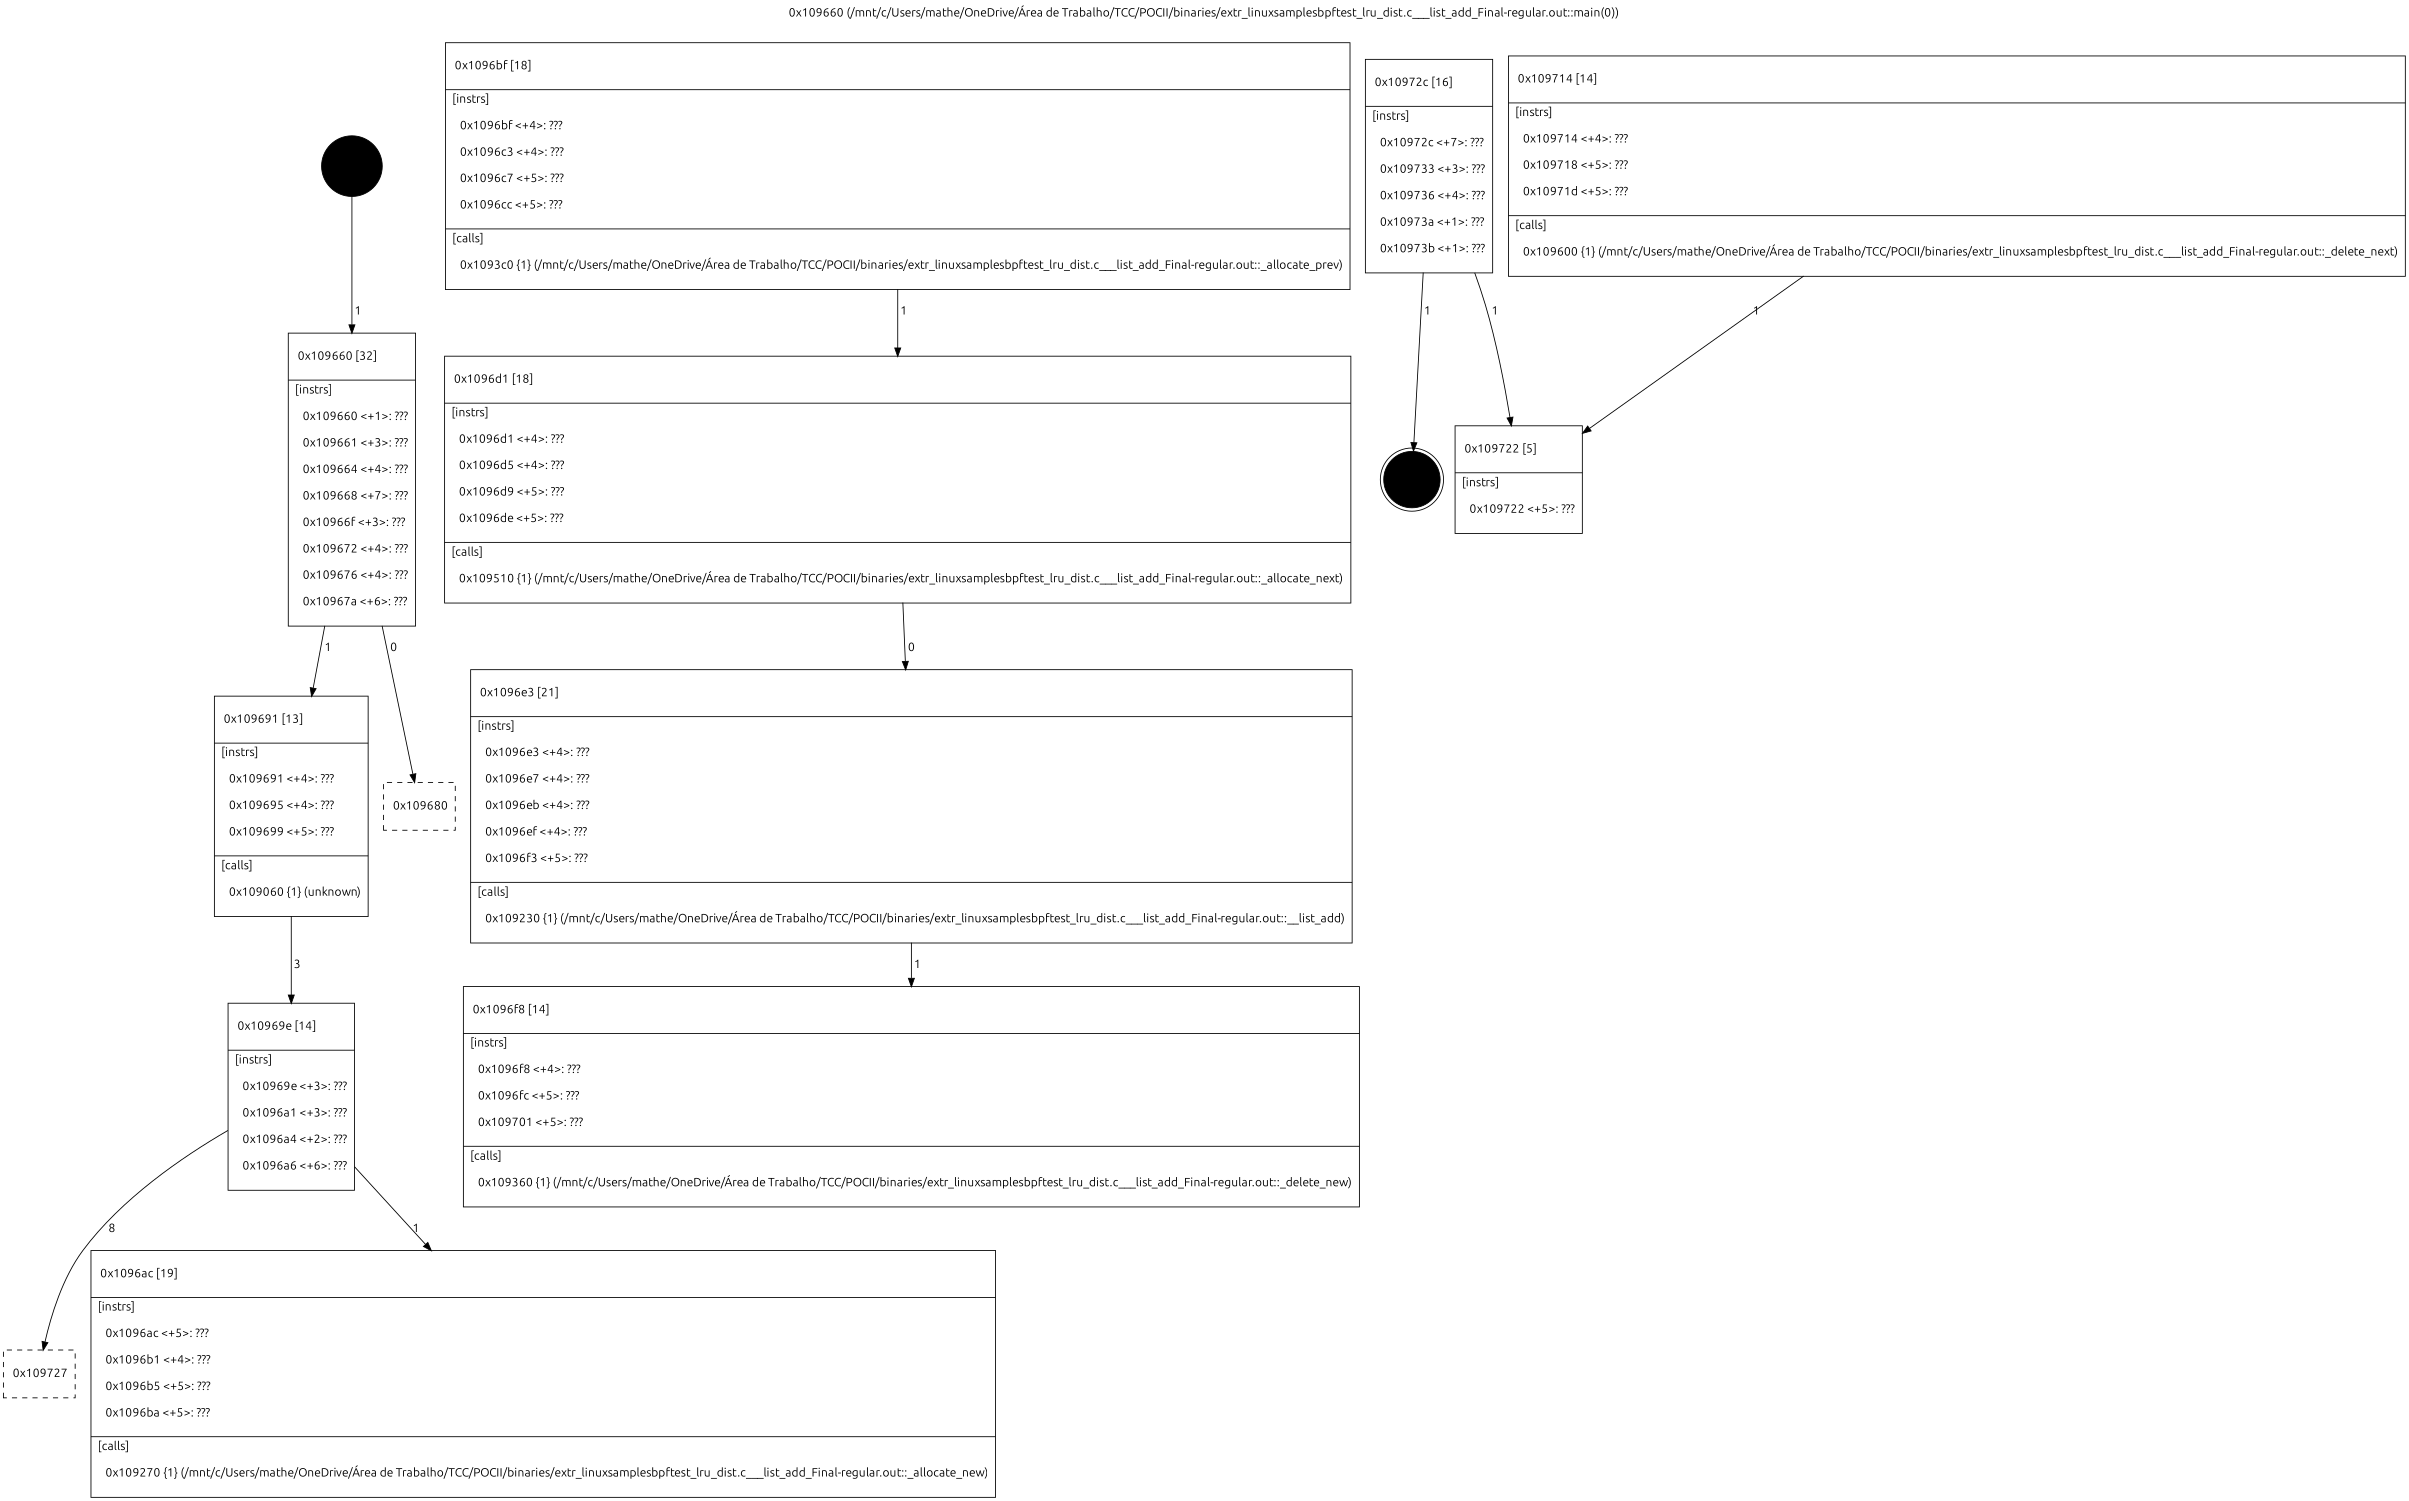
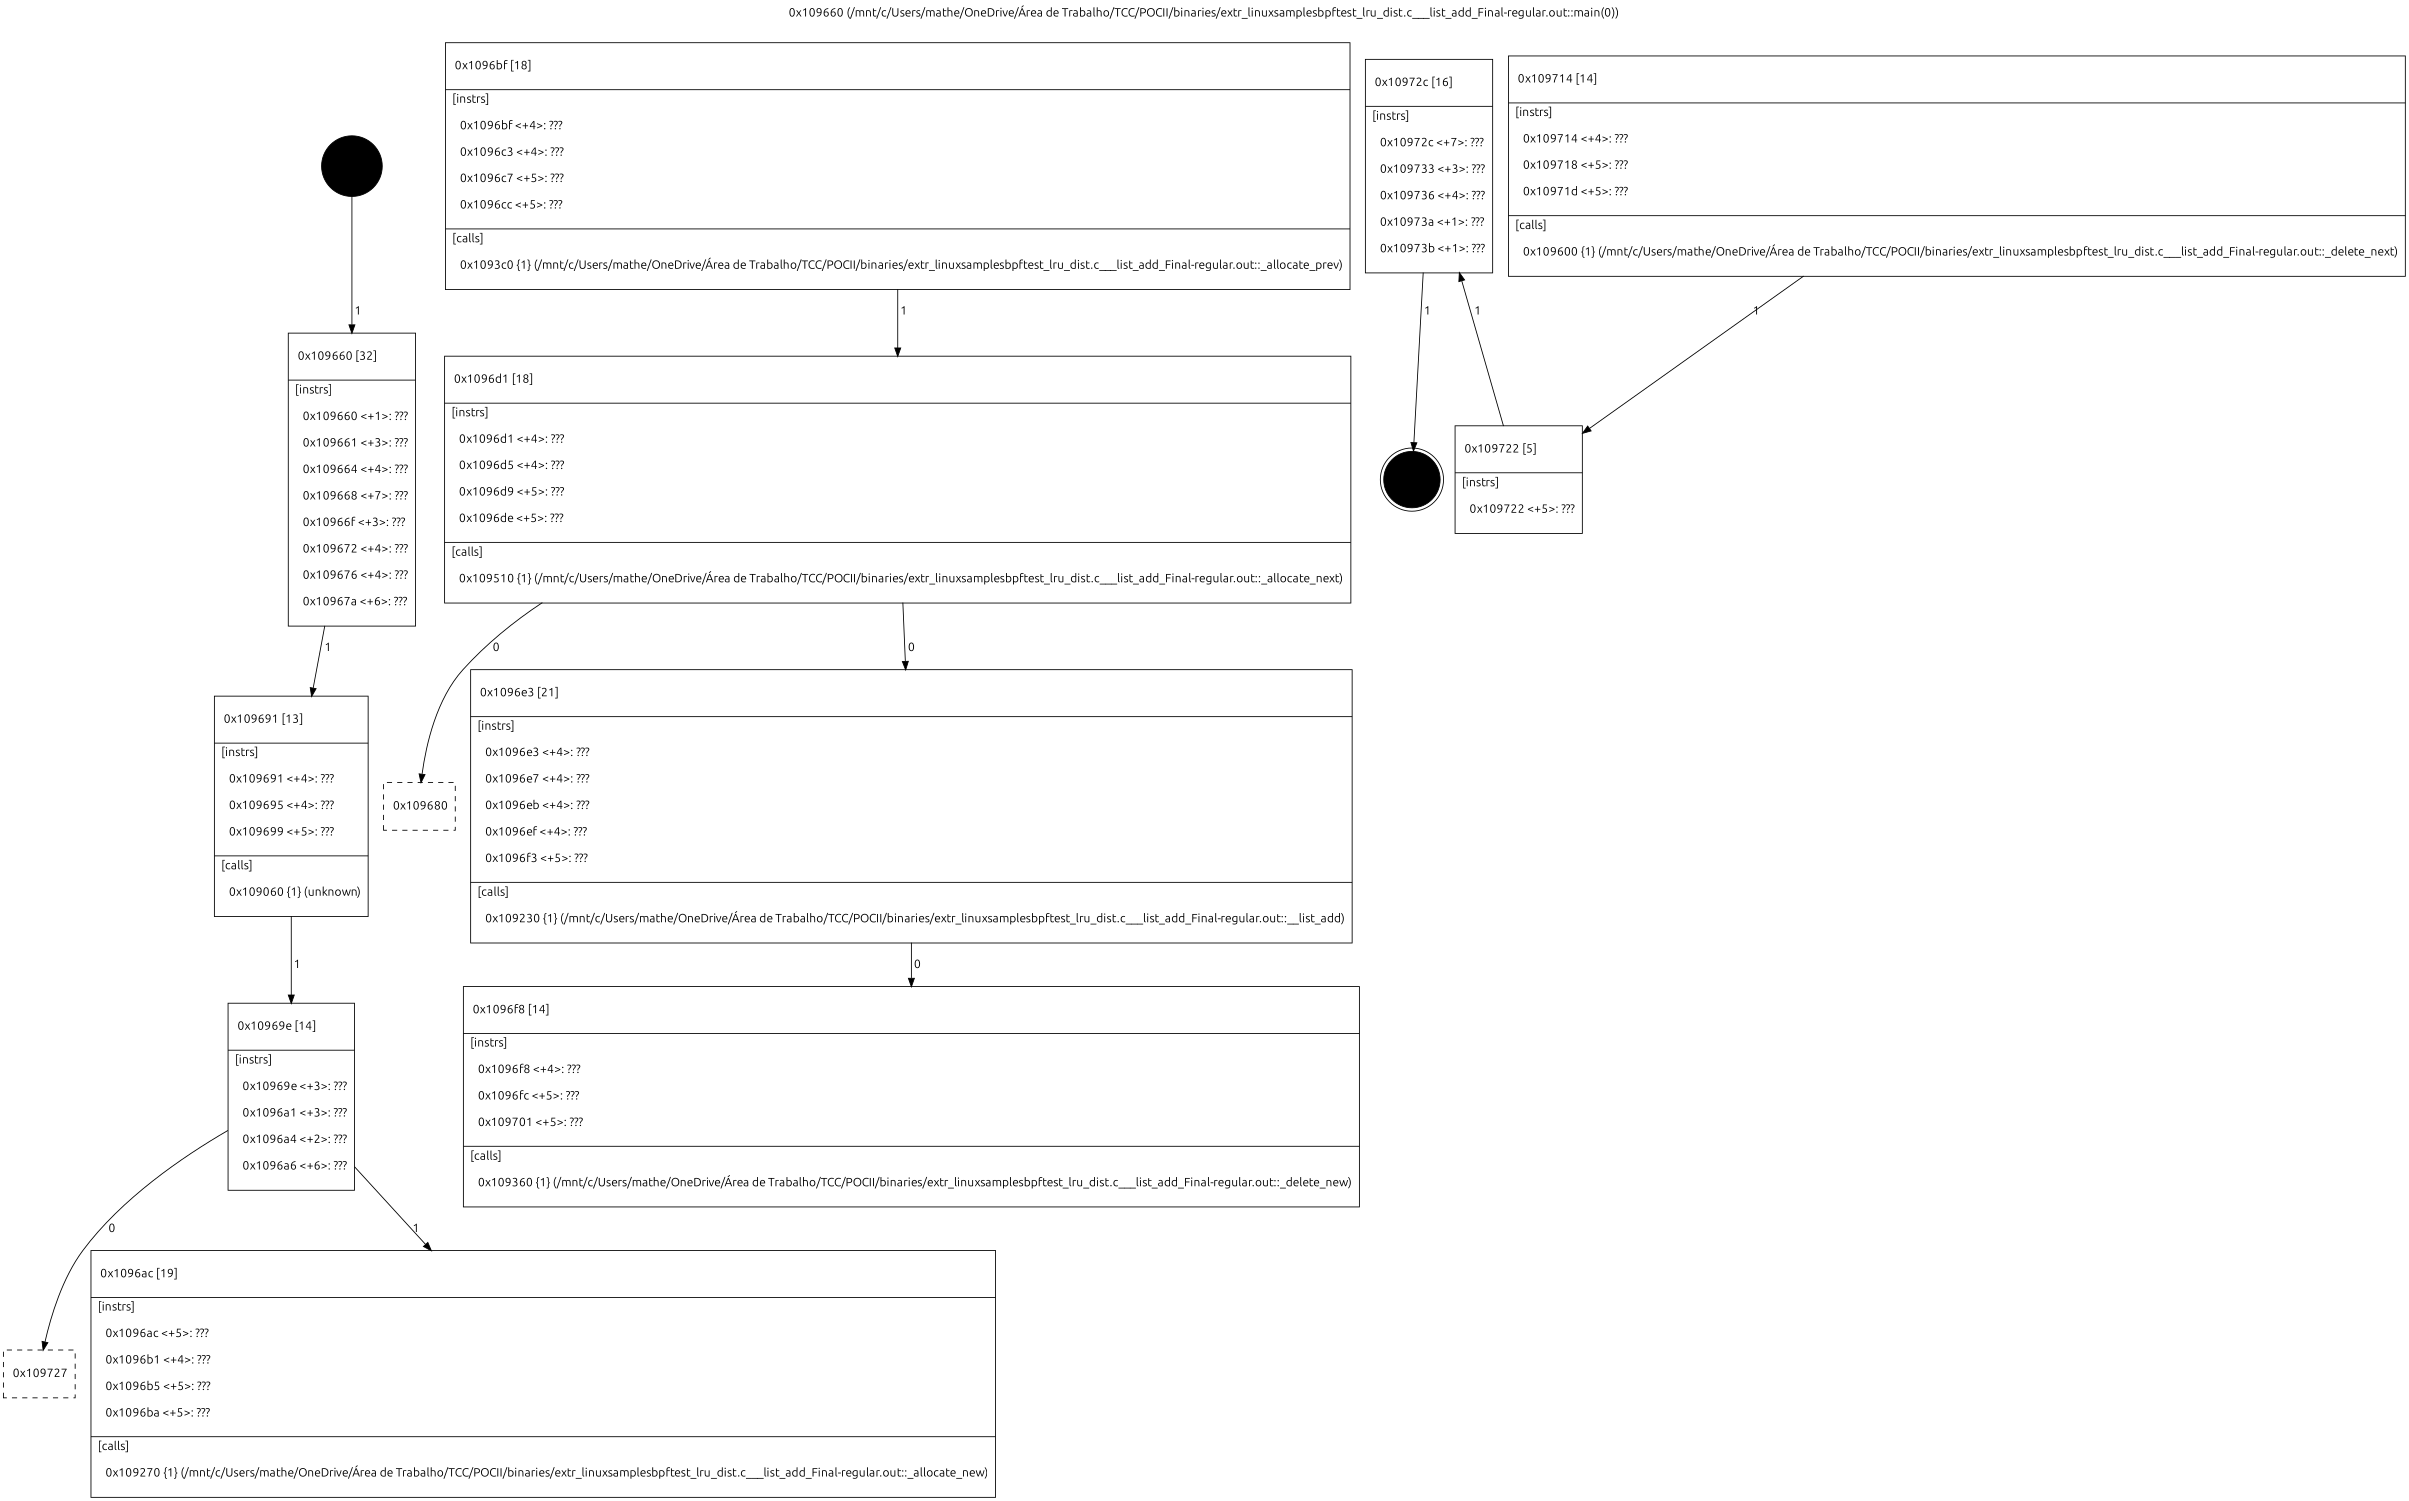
(1496, 344) -> (1483, 353)
(397, 700) -> (460, 673)
(296, 965) -> (296, 965)
(917, 965) -> (917, 965)
(111, 1229) -> (111, 1229)
